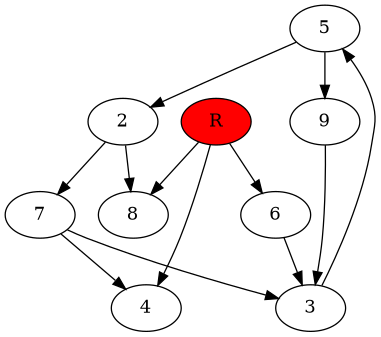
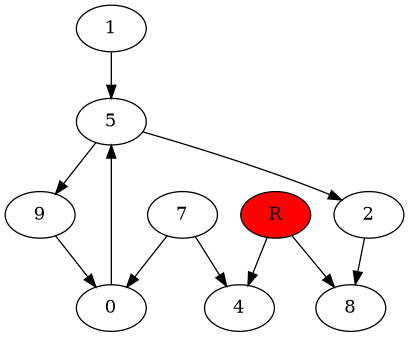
none -> (111, 28)
(86, 163) -> none
(276, 215) -> none
(311, 308) -> (111, 308)
